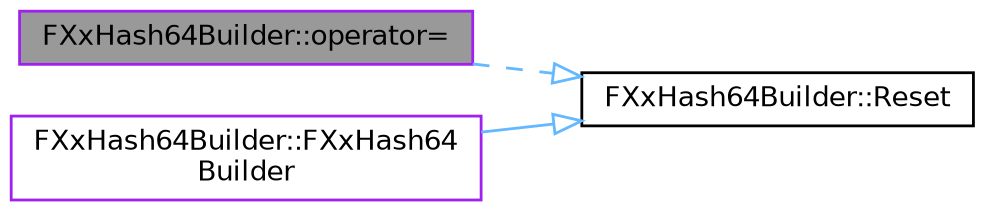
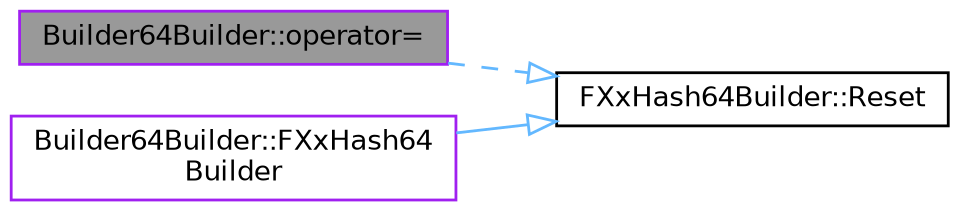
(246, 38) -> (234, 38)
(246, 158) -> (234, 158)
